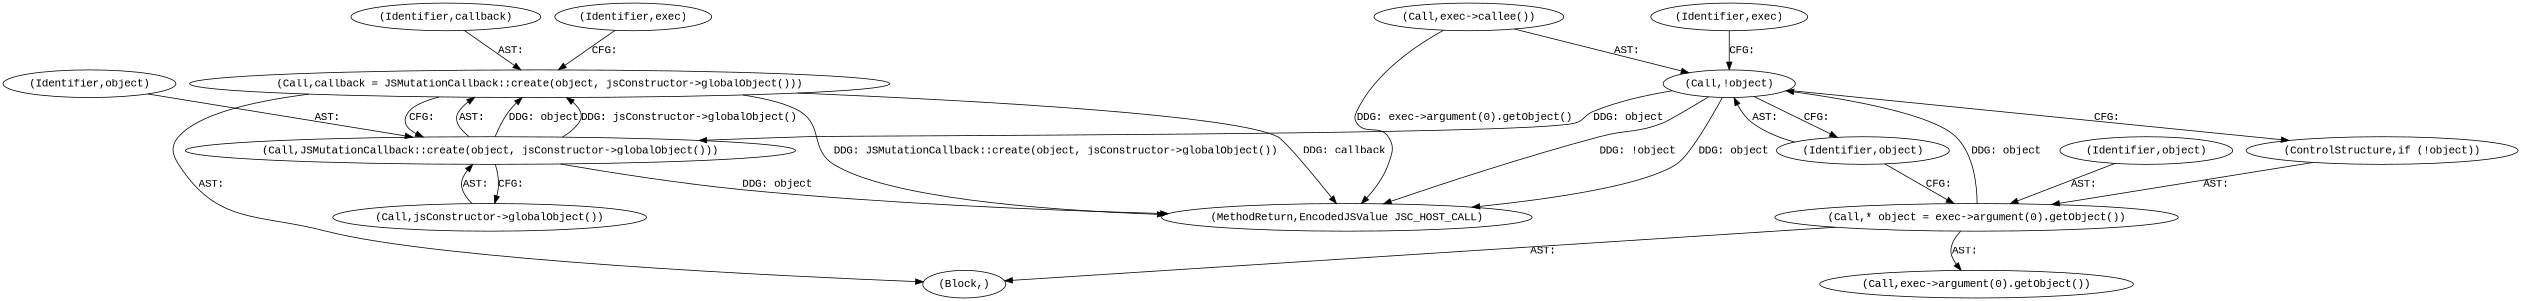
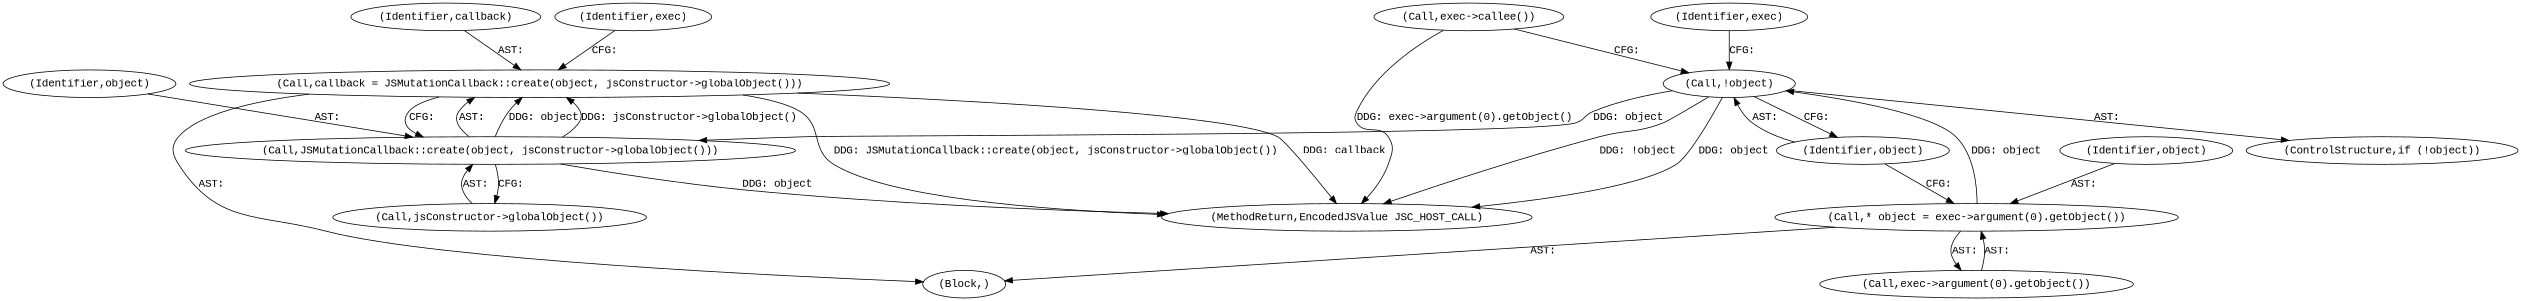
(1630, 50) -> (1630, 50)
(2110, 117) -> (2110, 117)
(2186, 183) -> (1985, 255)
